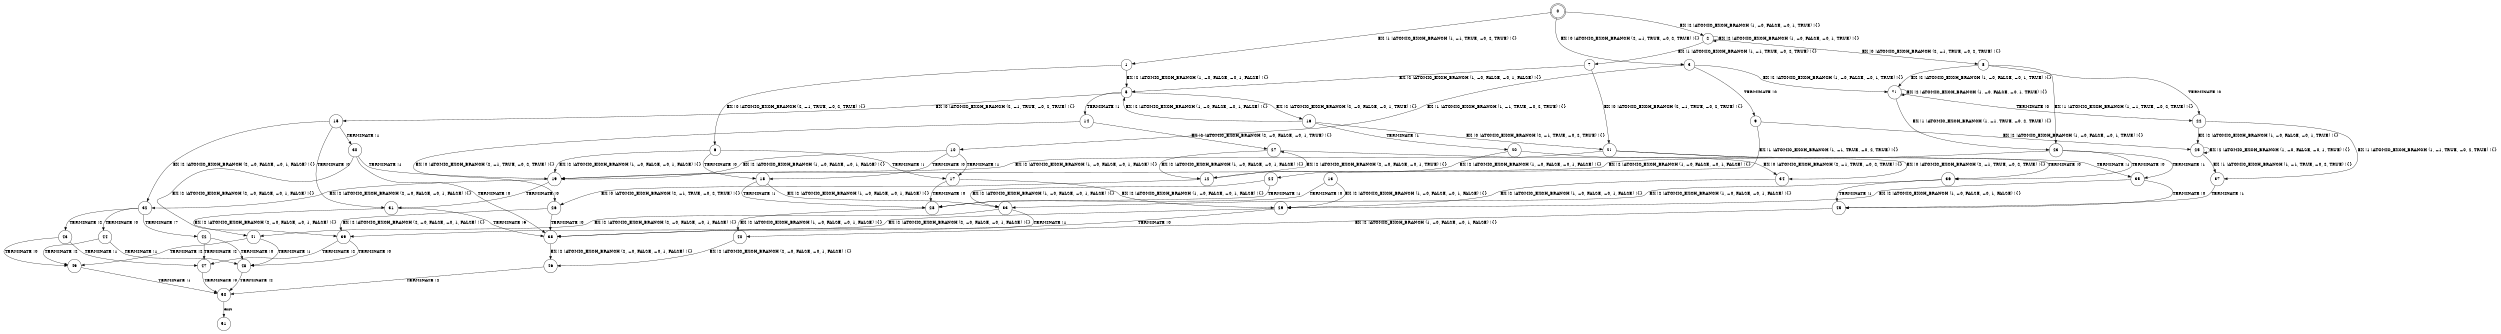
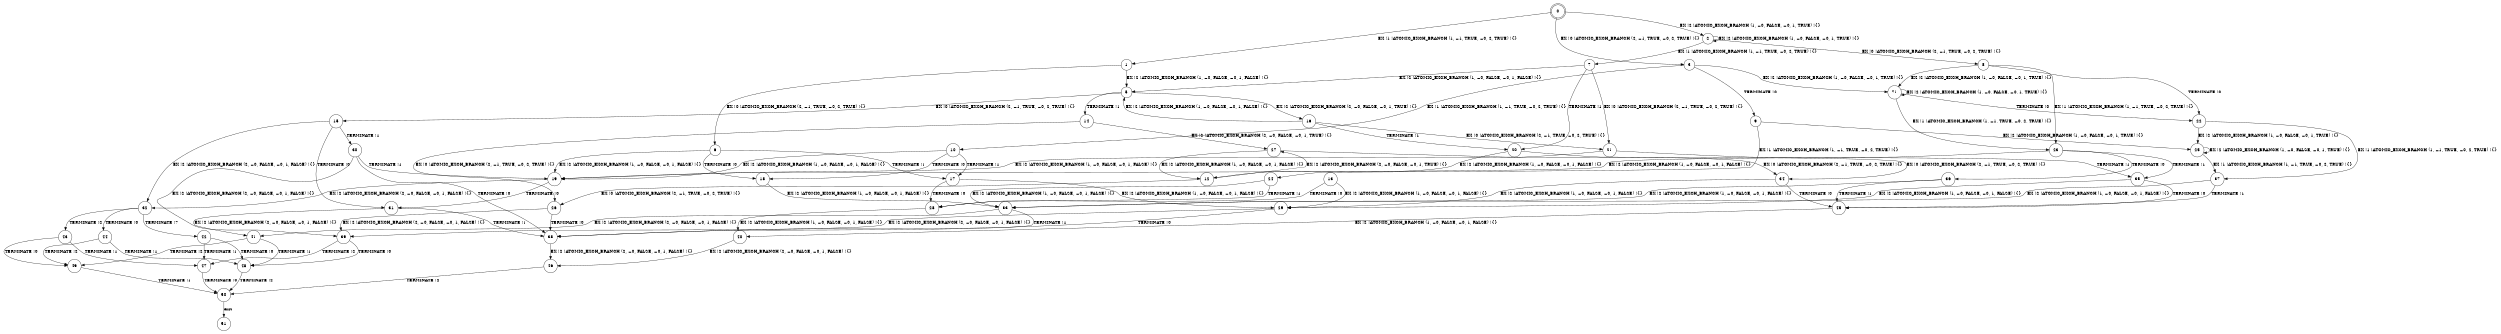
none -> (1569, 124)
(1880, 158) -> none
none -> (1803, 198)
none -> (1614, 201)
(821, 204) -> none
(510, 223) -> (510, 223)
(221, 252) -> (221, 252)
